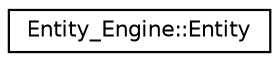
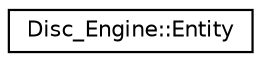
(140, 31) -> (131, 31)
